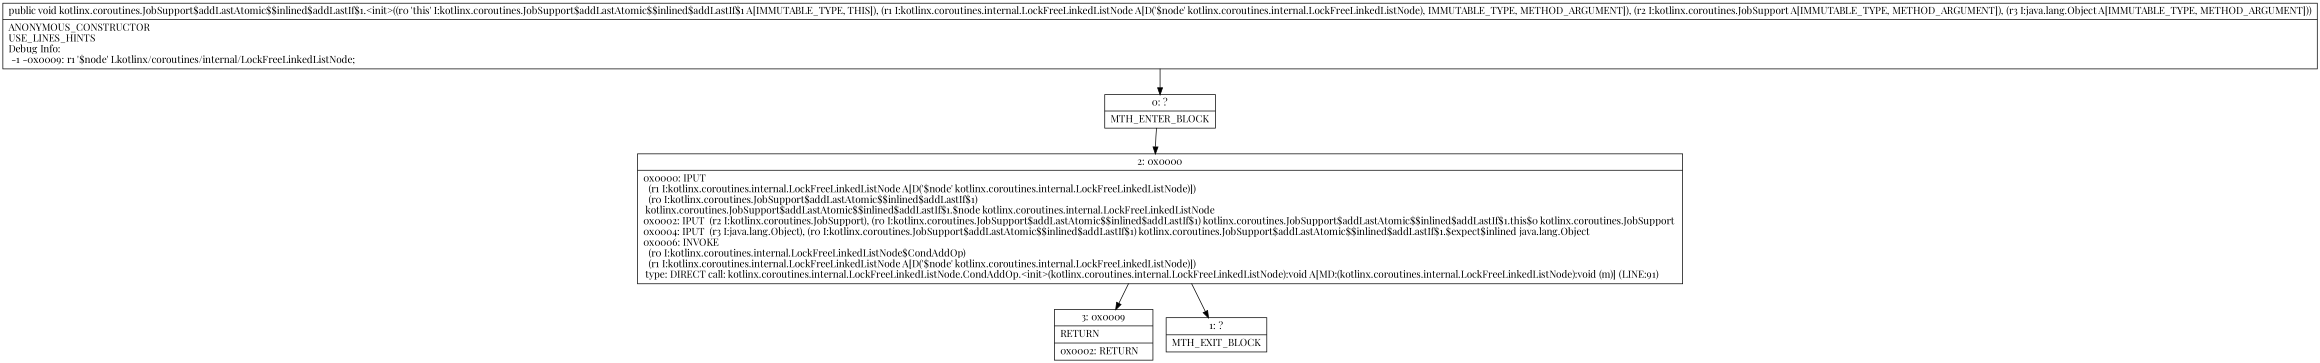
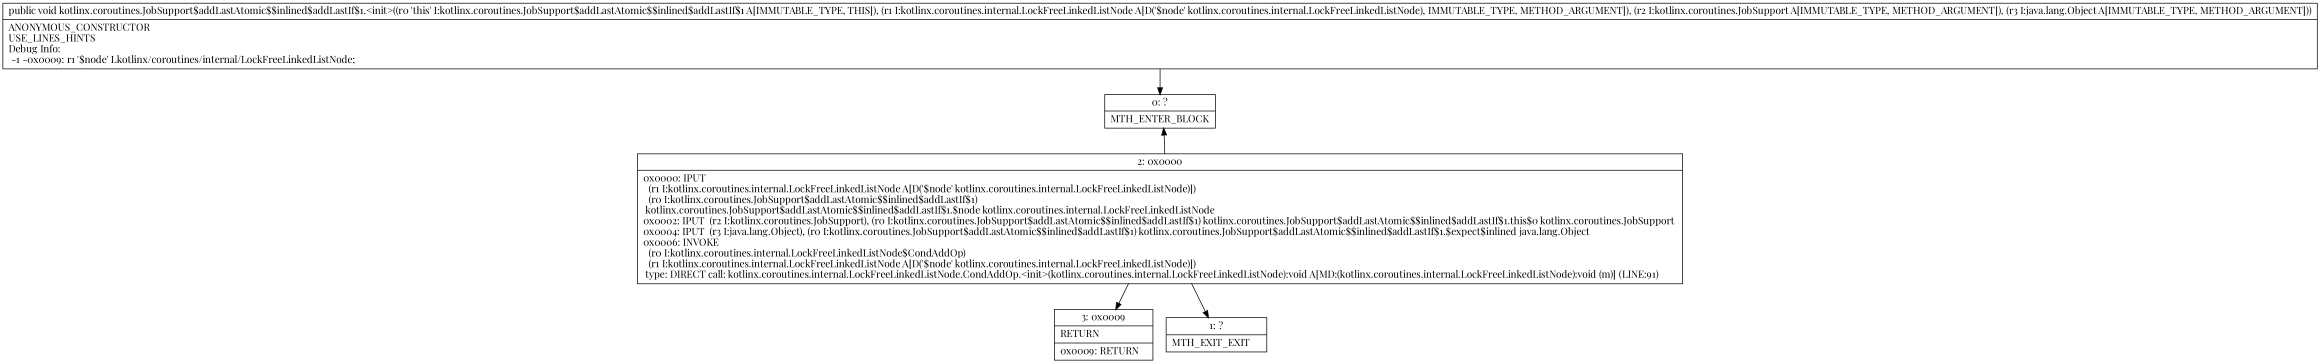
(1156, 137) -> (1165, 145)
(1216, 343) -> (1211, 343)
(1103, 351) -> (1104, 351)
